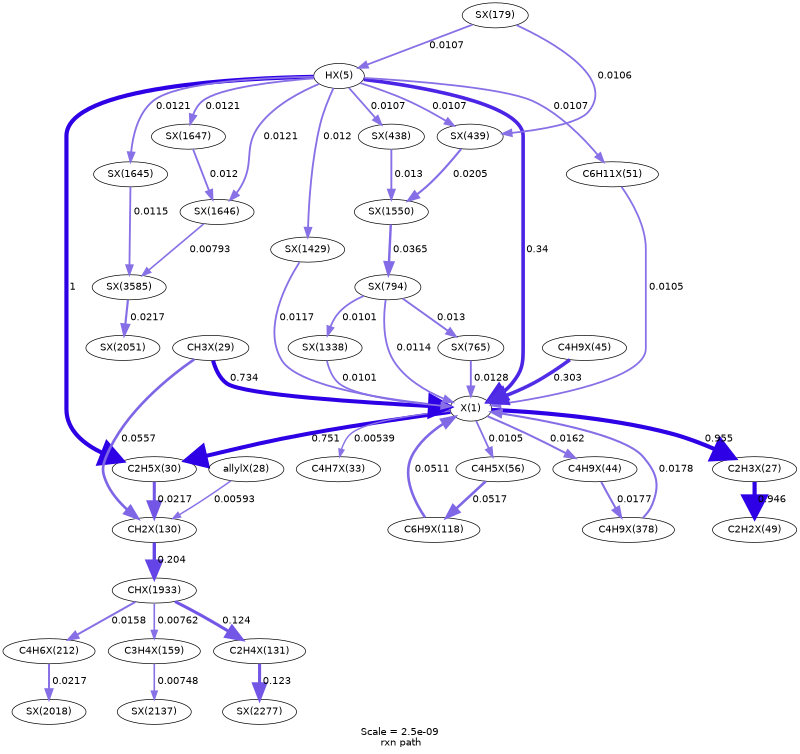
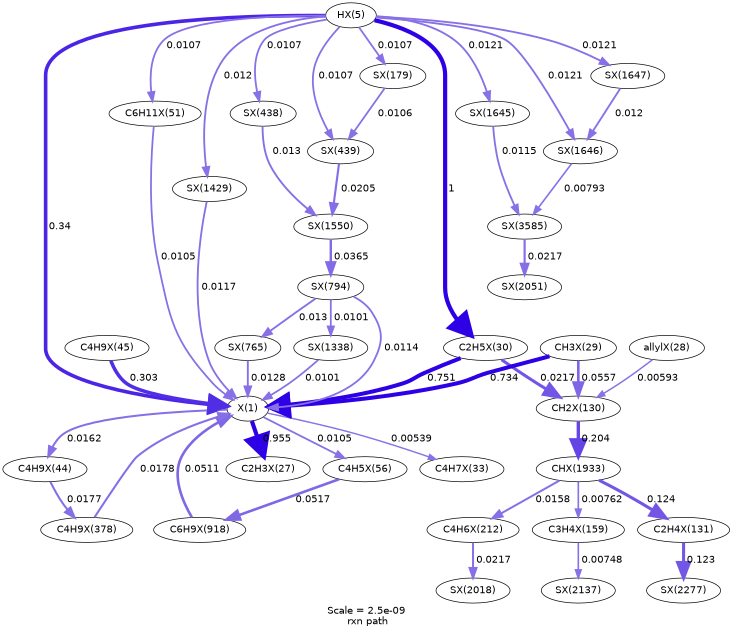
(420, 45) -> (369, 42)
(327, 430) -> (377, 390)
(434, 530) -> (200, 530)
(755, 530) -> none
